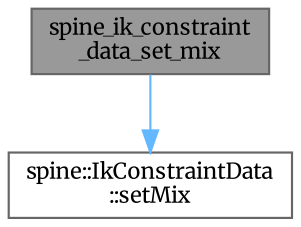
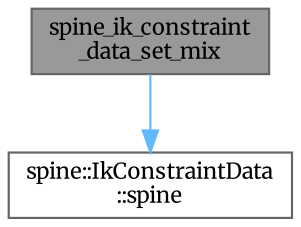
(150, 185) -> (150, 185)
